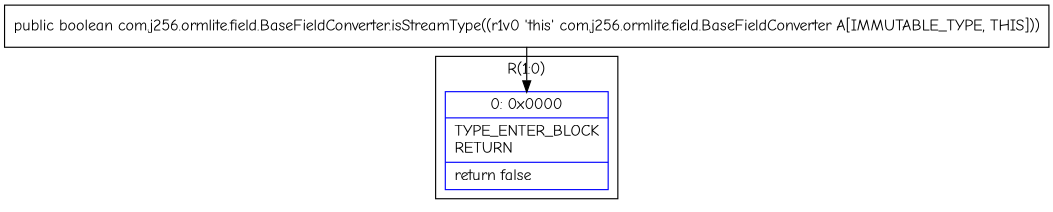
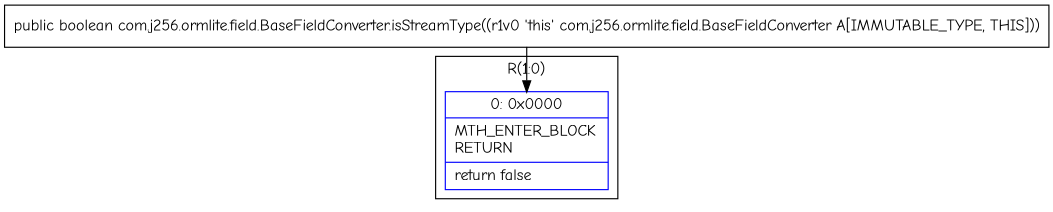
(527, 131) -> (525, 131)
